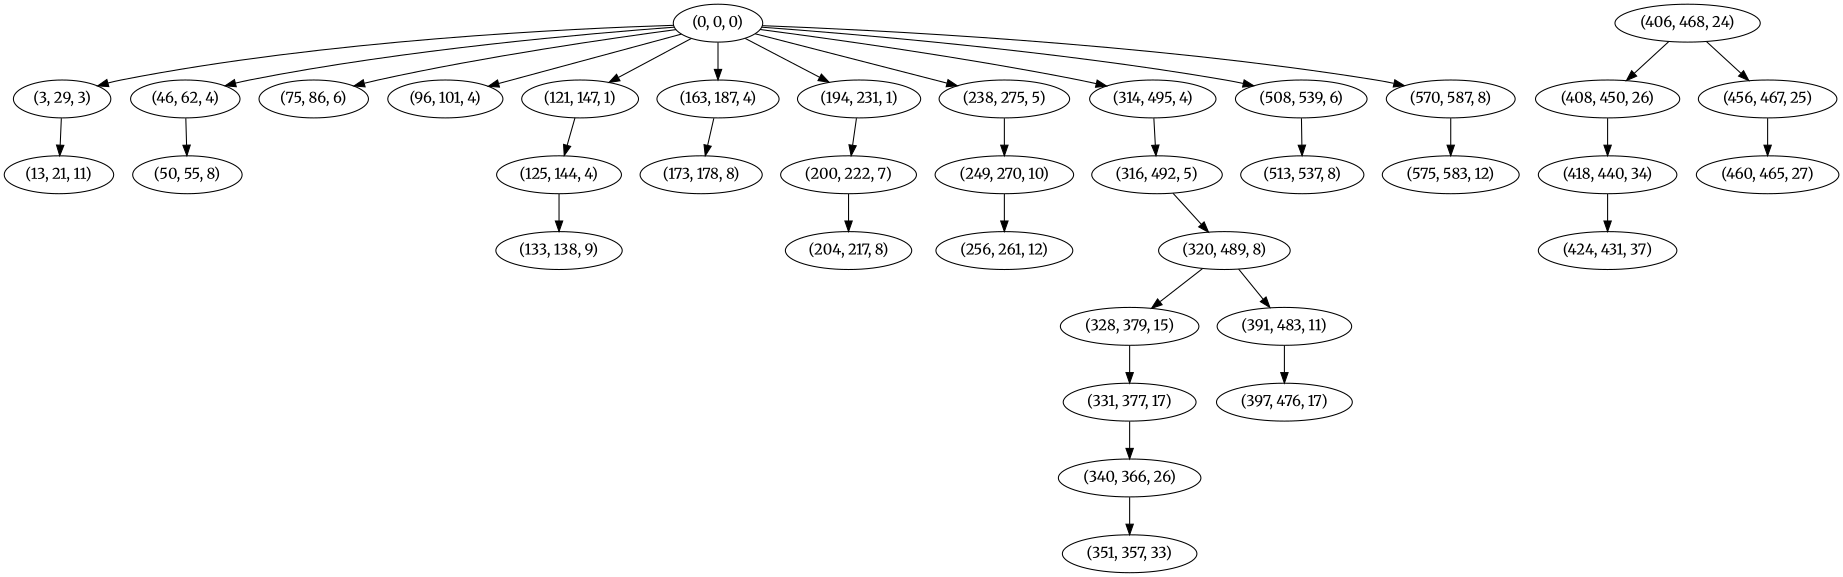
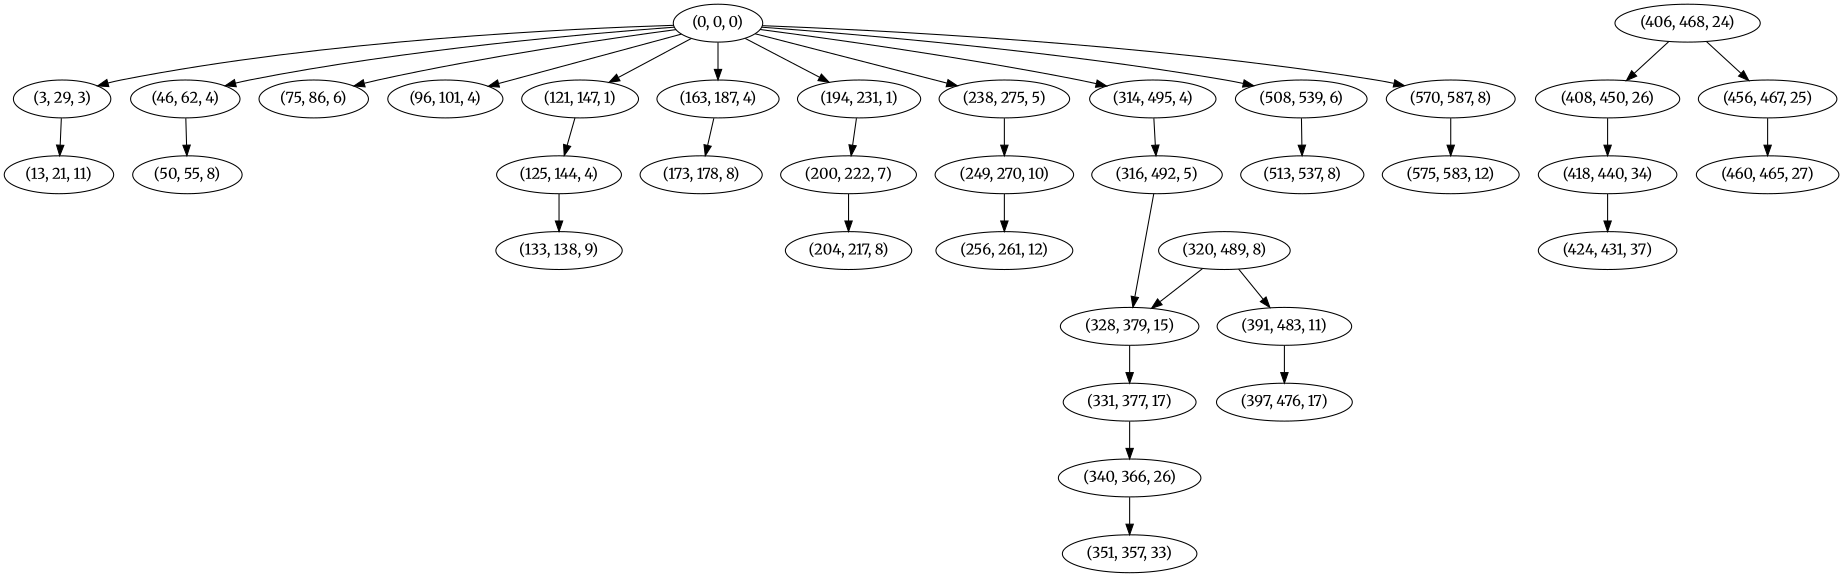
(1187, 209) -> (1144, 245)
